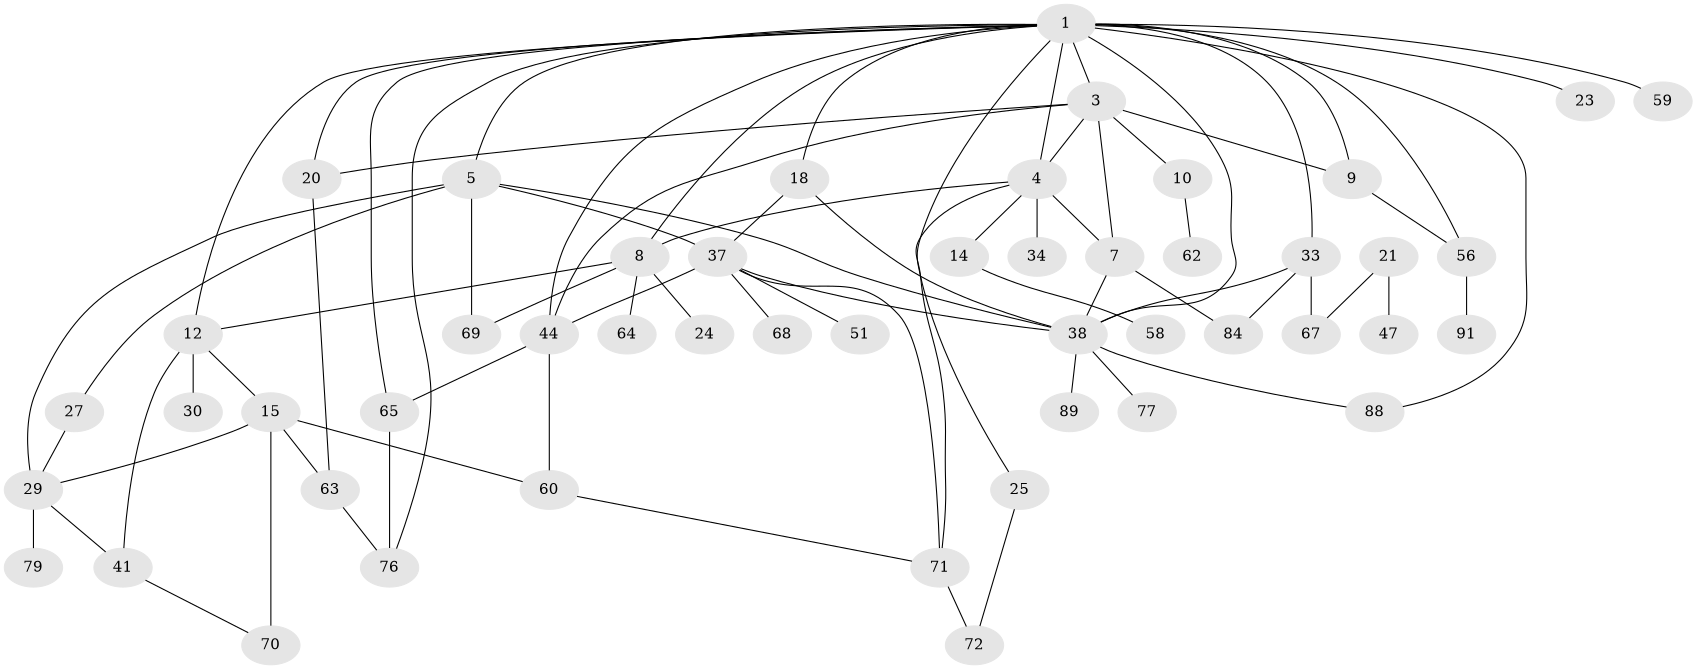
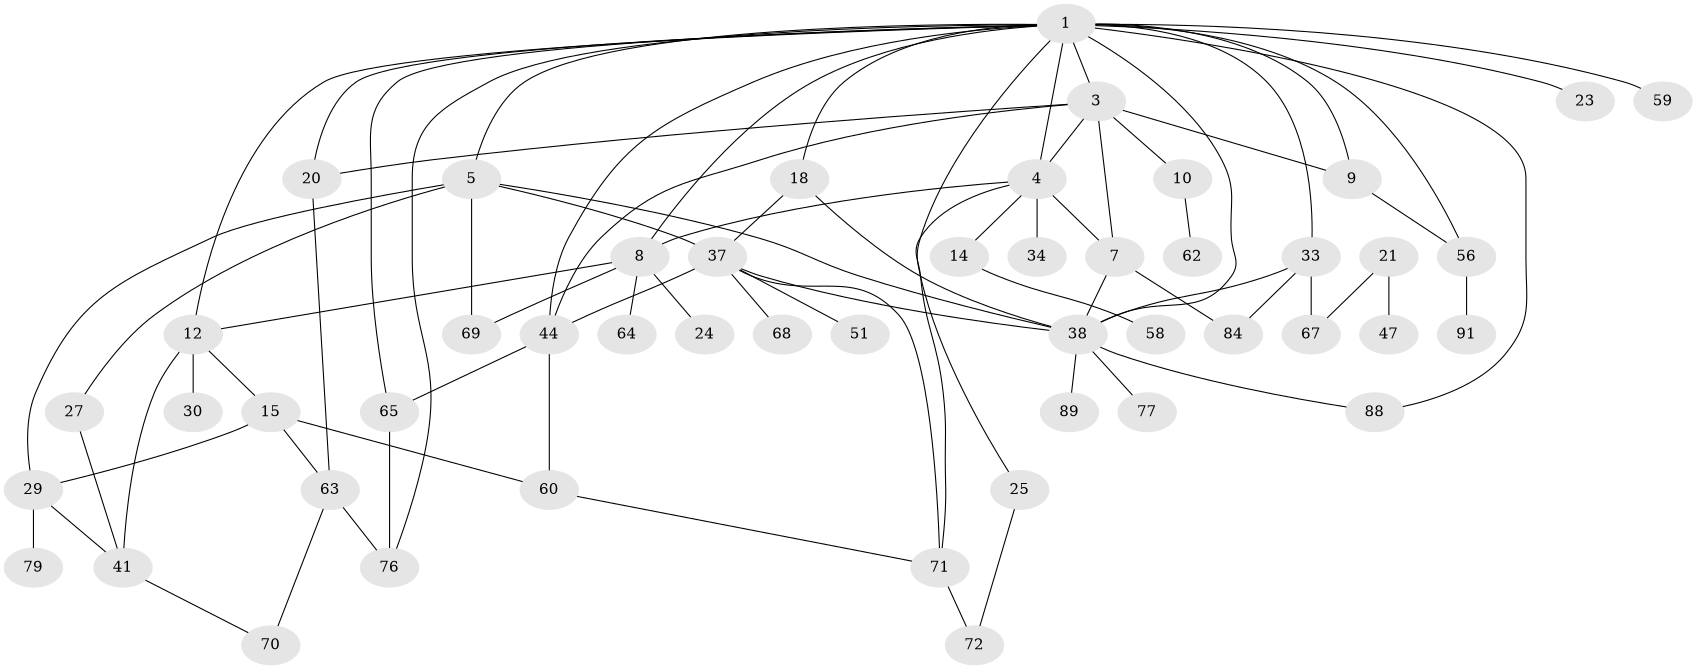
(54, 451) -> (99, 490)
(271, 529) -> (301, 567)
